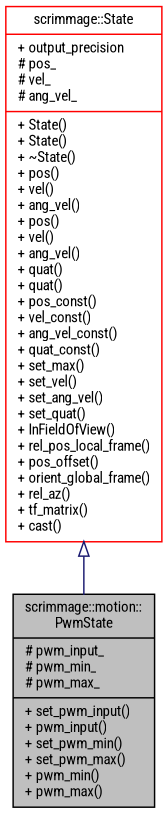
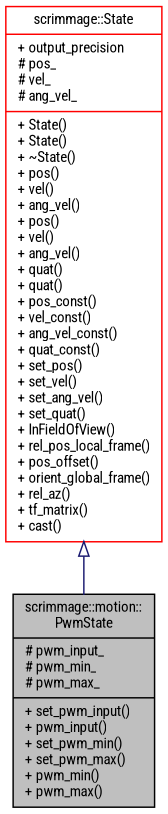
(51, 366) -> (50, 366)
